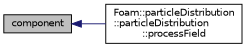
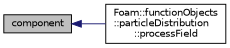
(174, 24) -> (166, 24)
